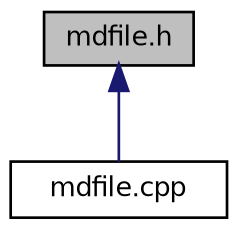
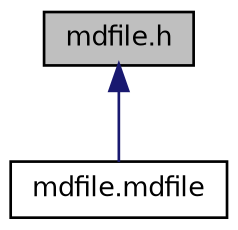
(119, 190) -> (119, 190)
